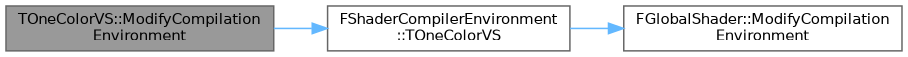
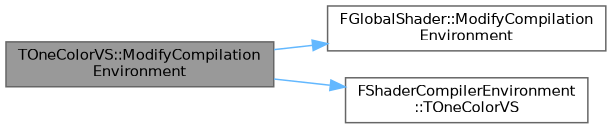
(589, 28) -> (293, 47)
